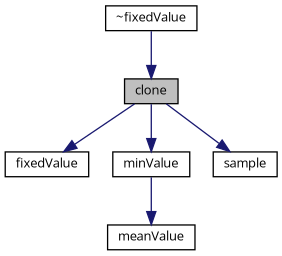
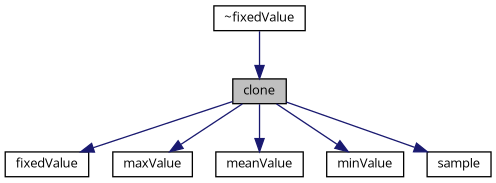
none -> (153, 164)
(151, 194) -> (260, 121)
